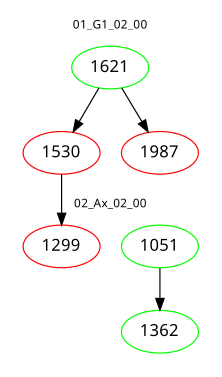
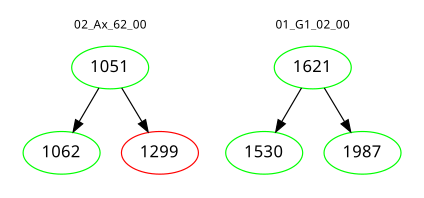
(62, 153) -> (264, 153)
(160, 153) -> (363, 153)
(62, 200) -> (132, 105)
(111, 204) -> (111, 25)
(160, 332) -> (62, 153)
